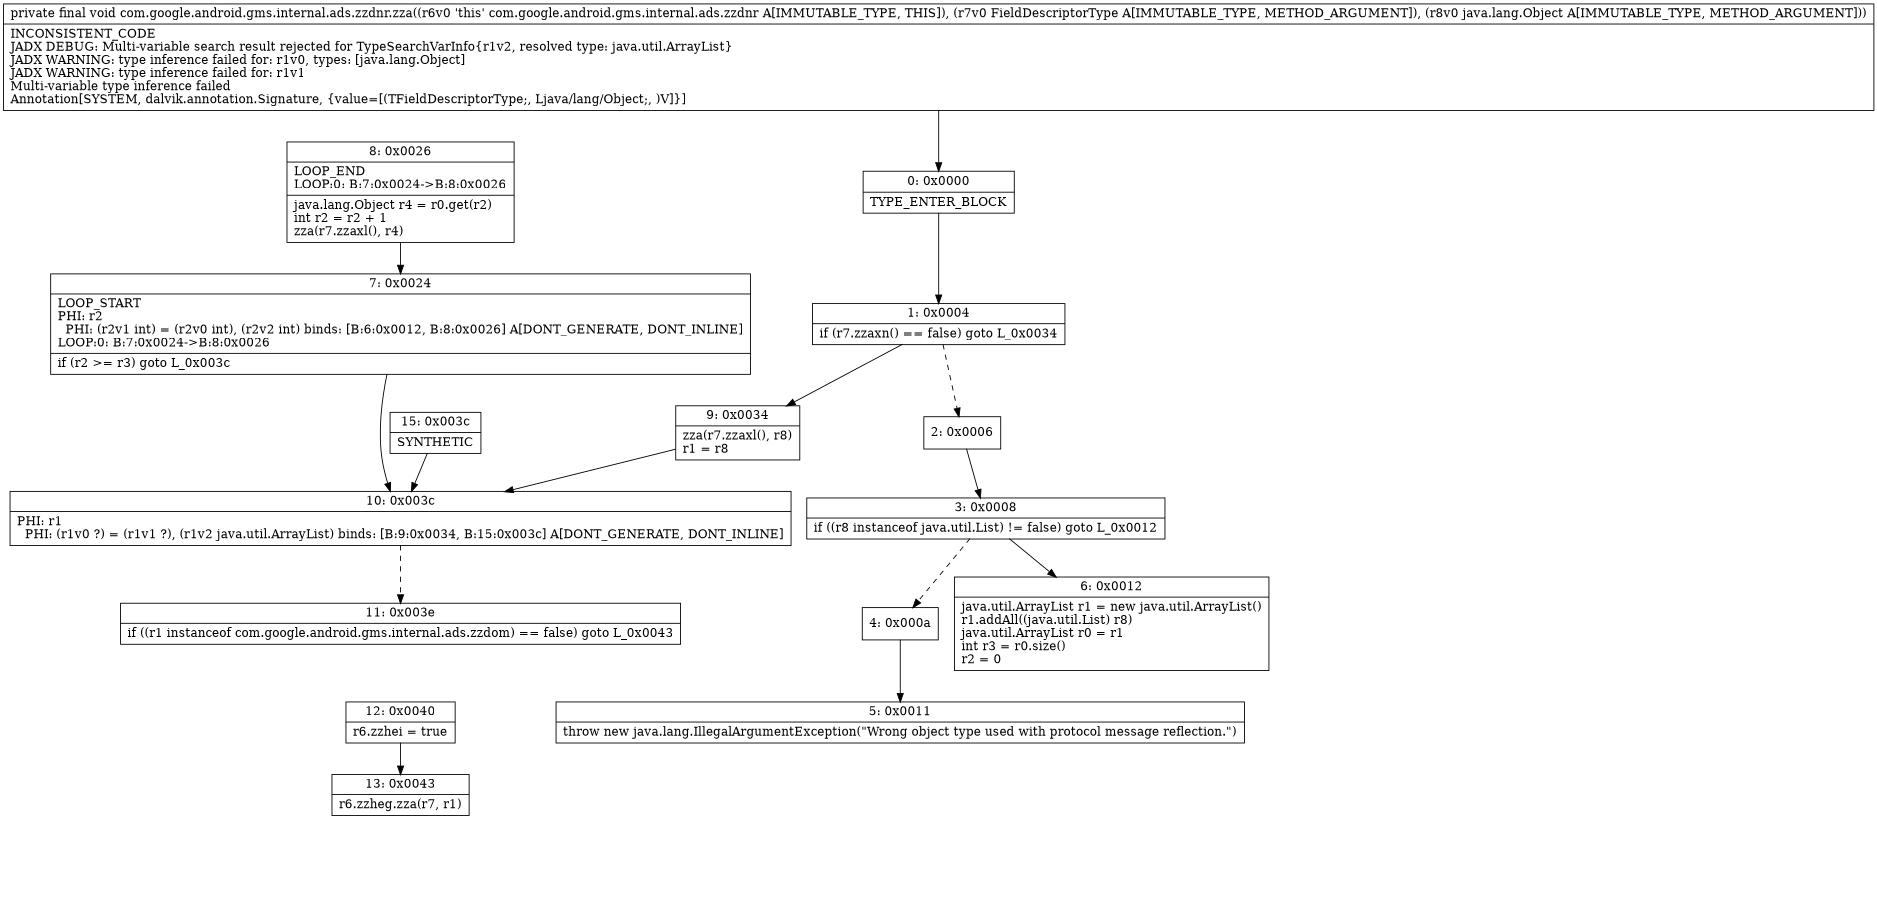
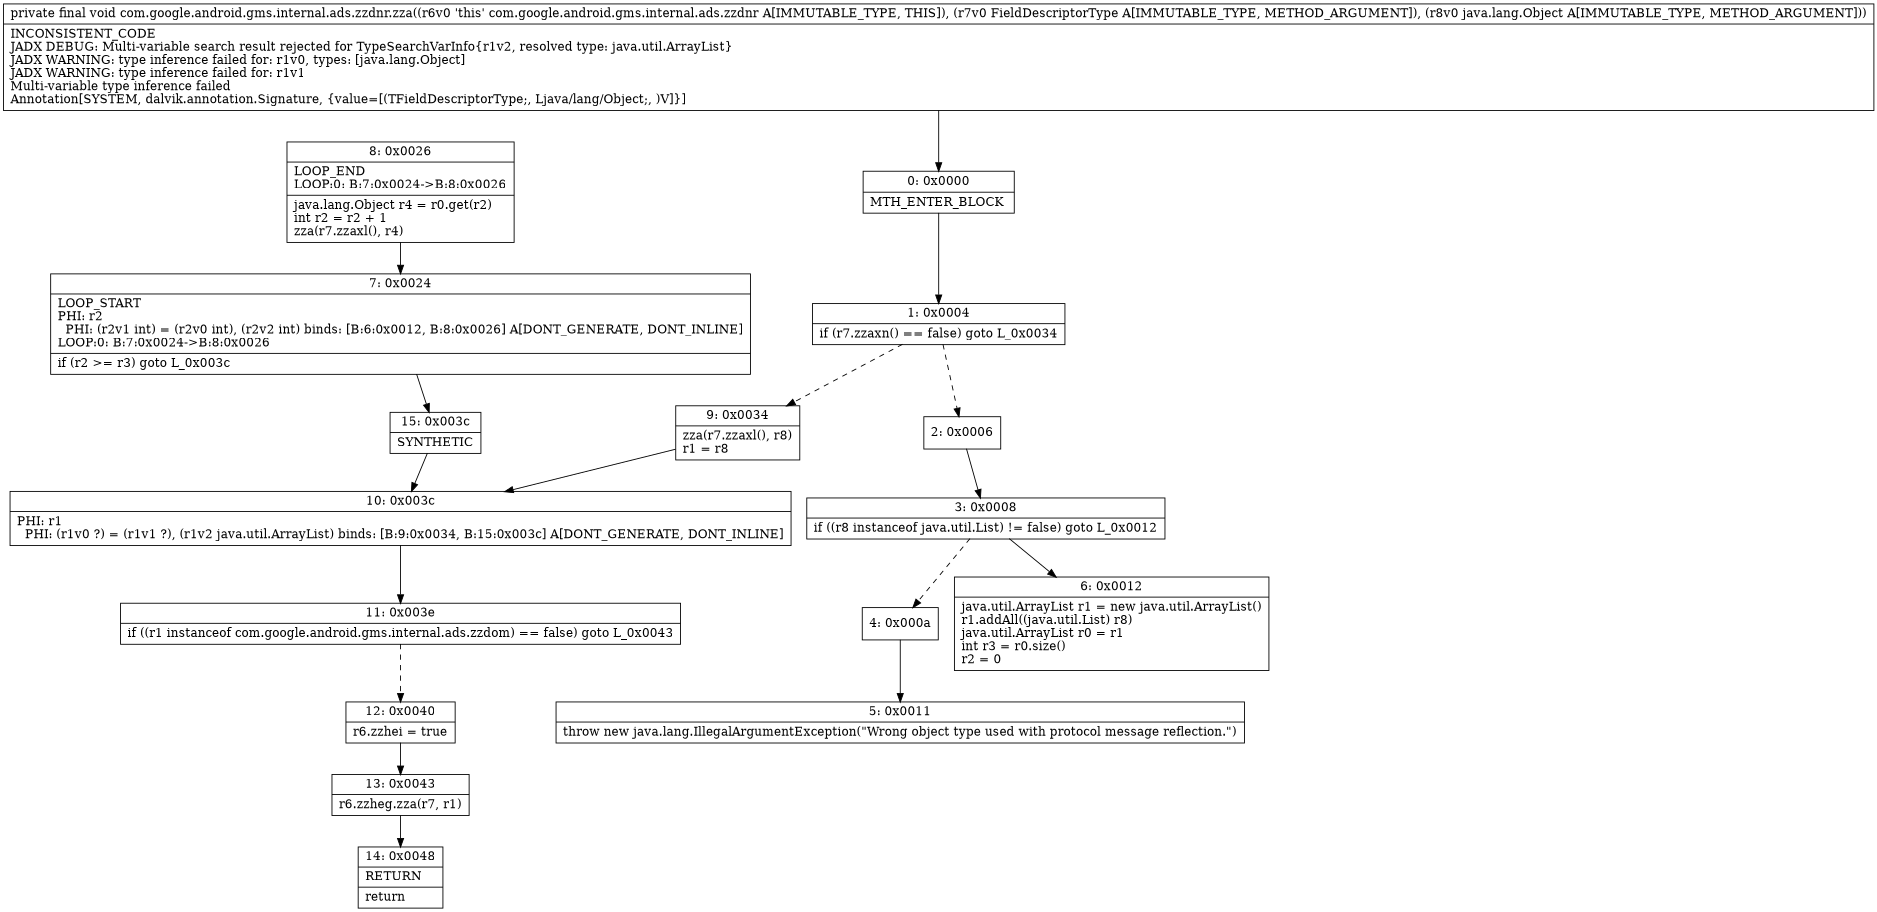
(939, 202) -> (937, 202)
(848, 373) -> (848, 373)
(380, 429) -> (422, 389)
(401, 570) -> (401, 570)
none -> (401, 669)
none -> (401, 878)
